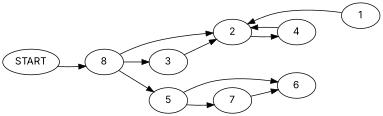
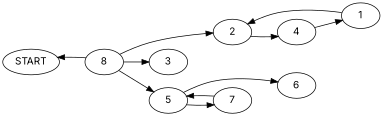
(268, 27) -> (325, 25)
(197, 49) -> none
(68, 67) -> (75, 57)
(261, 94) -> (204, 96)
